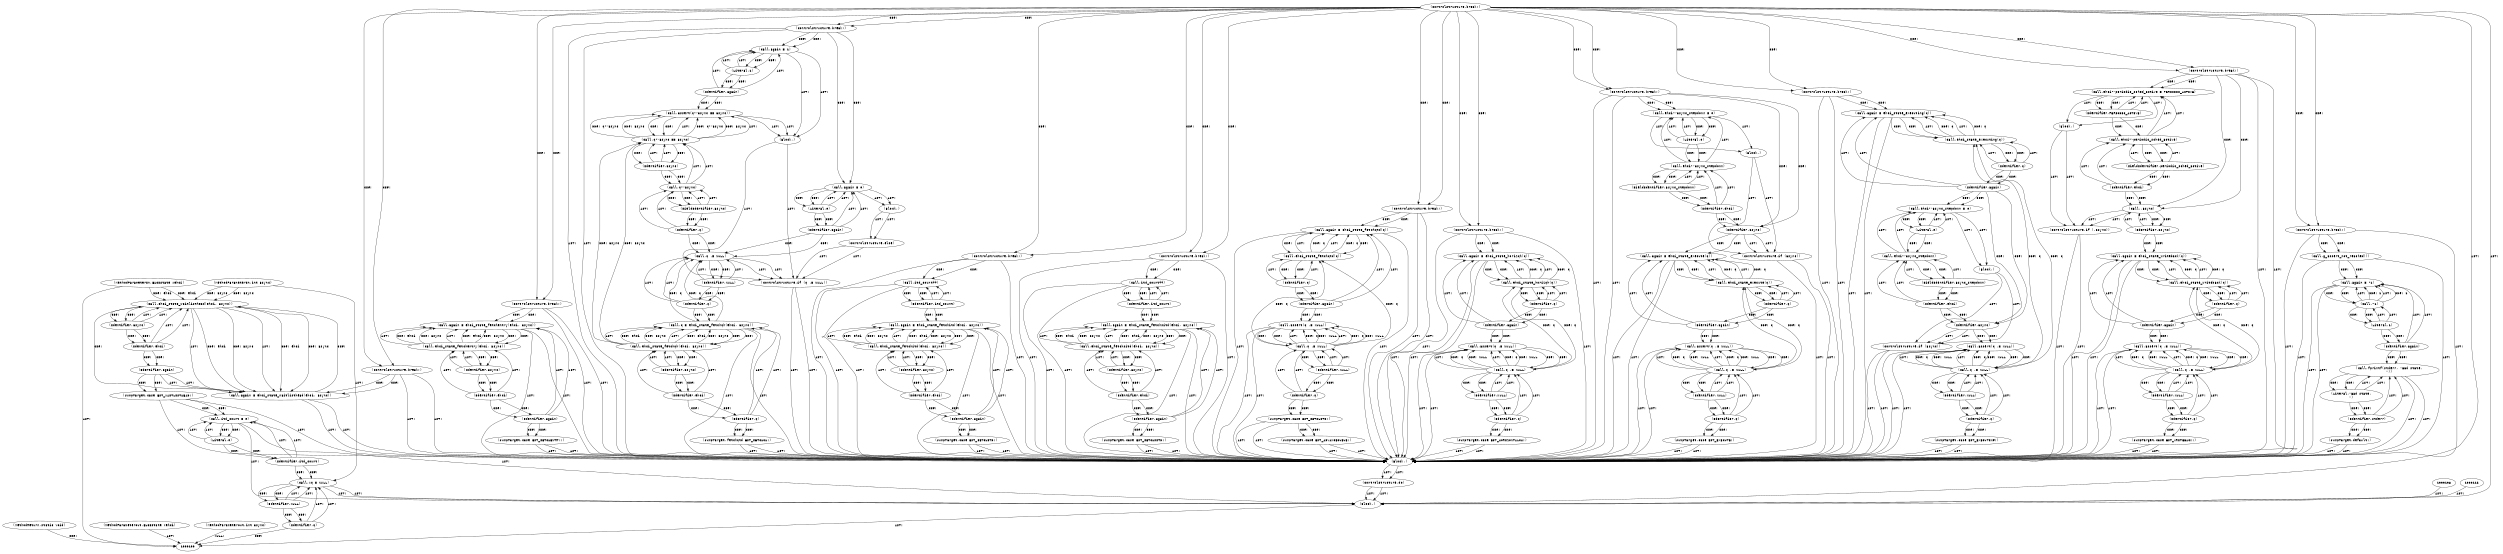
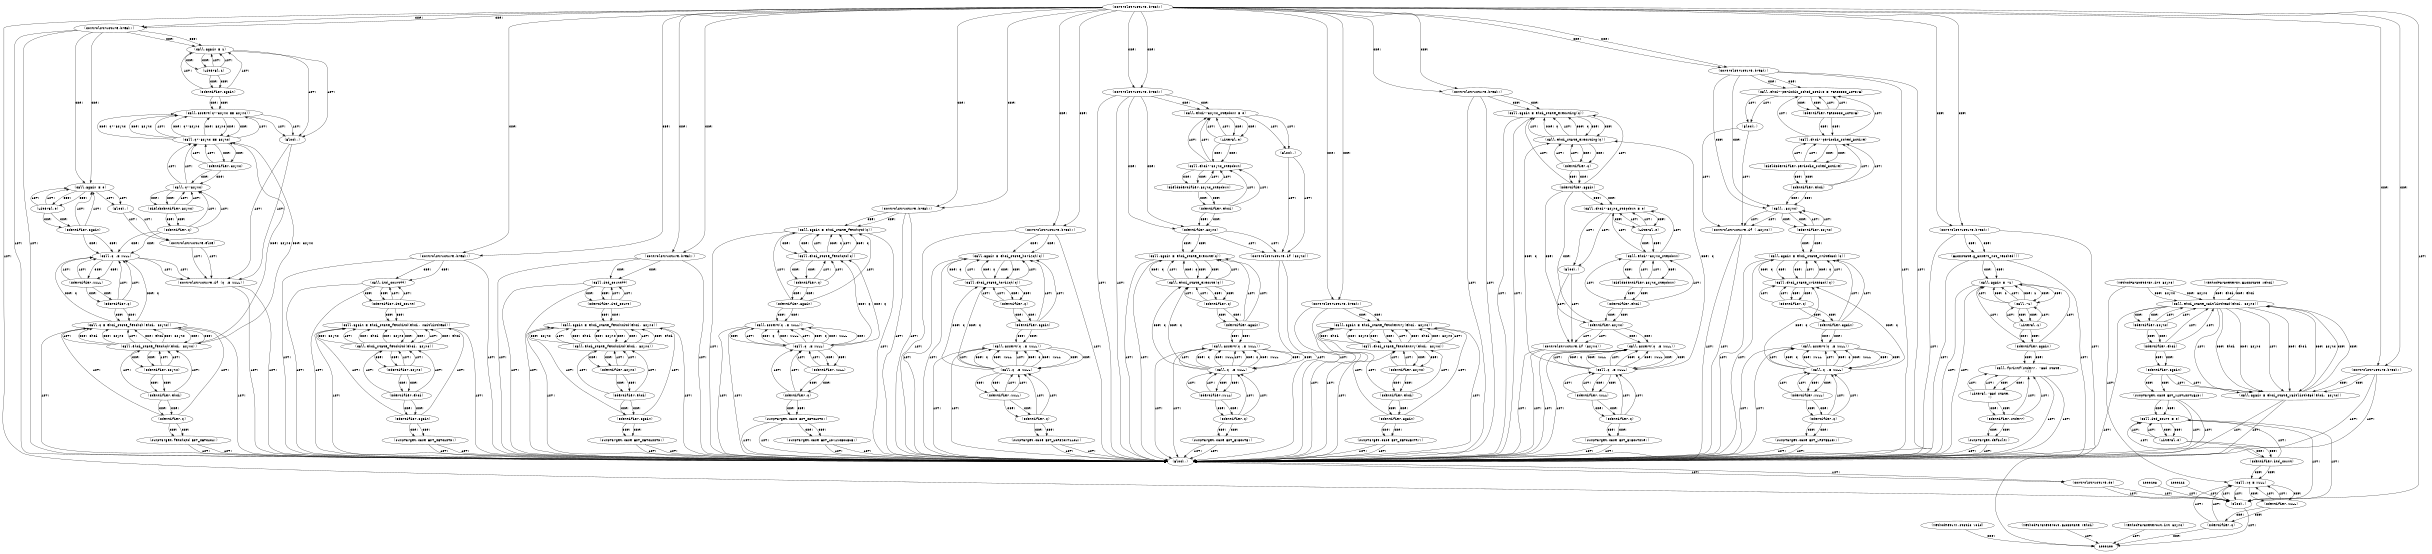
(2341, 256) -> (1985, 256)
(936, 325) -> (396, 325)
(83, 441) -> (2100, 439)
(221, 536) -> (2138, 536)
